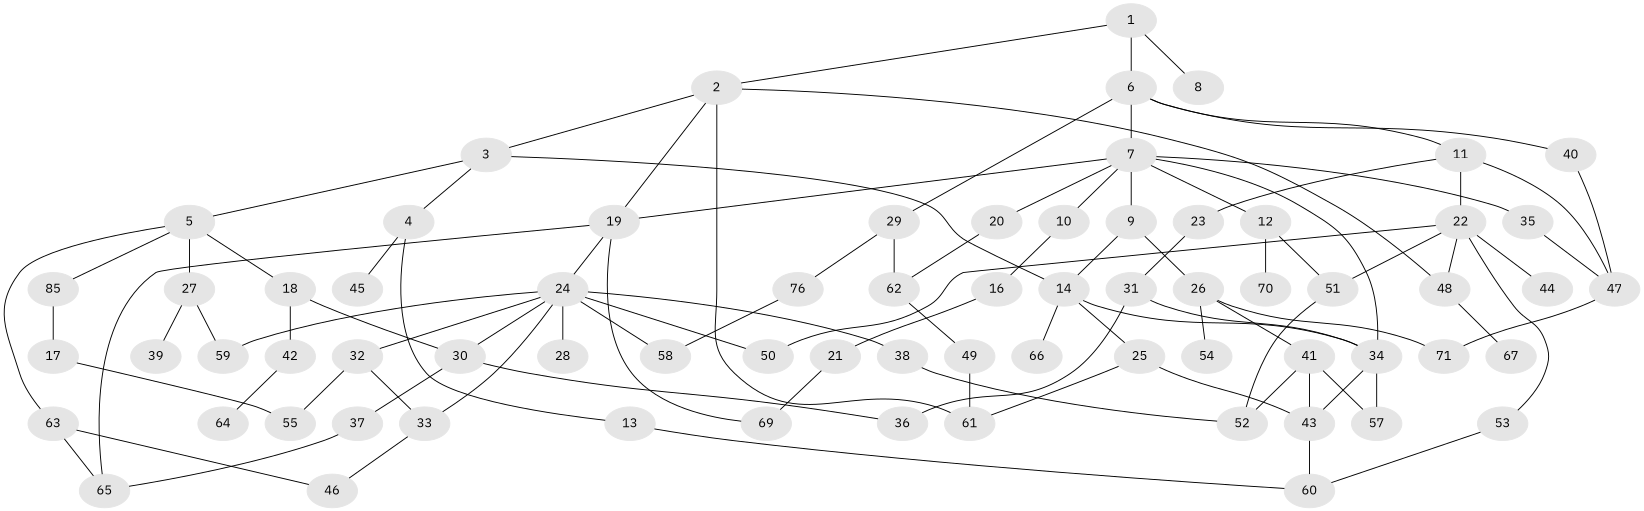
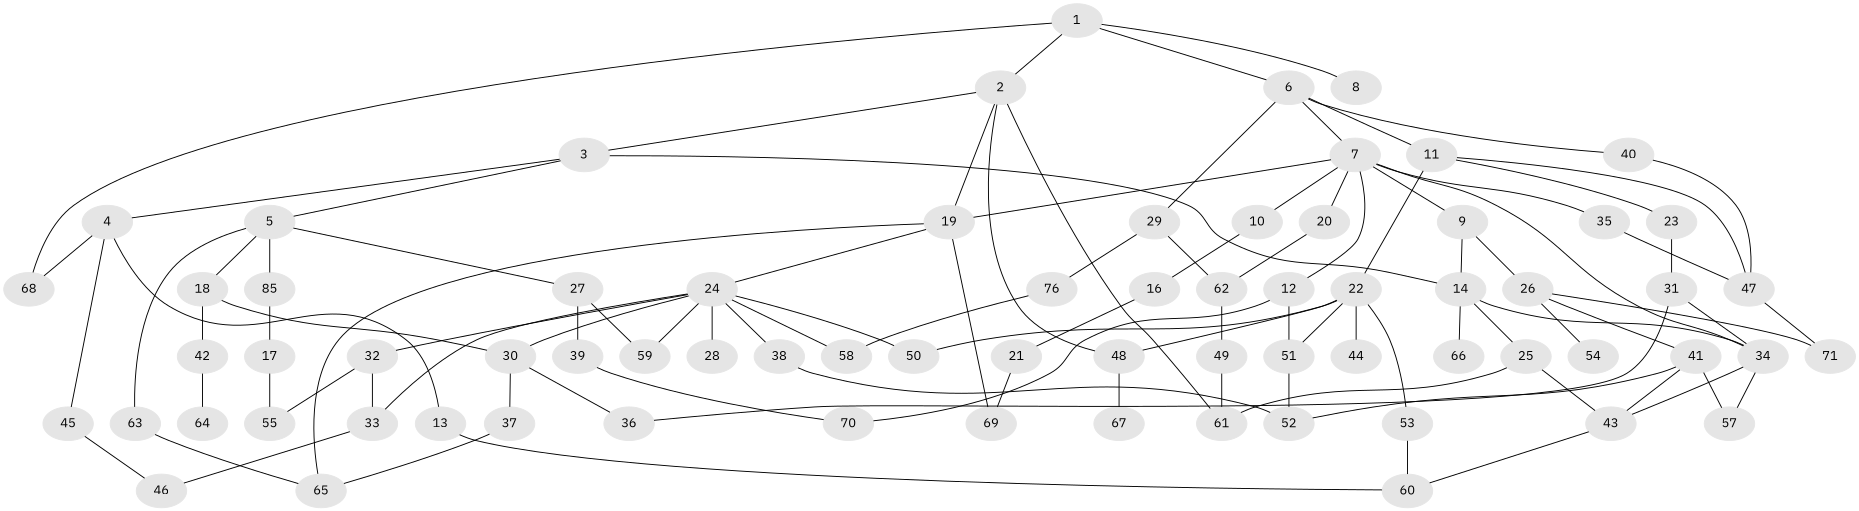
none -> (29, 289)
none -> (709, 399)
(193, 457) -> (115, 457)
